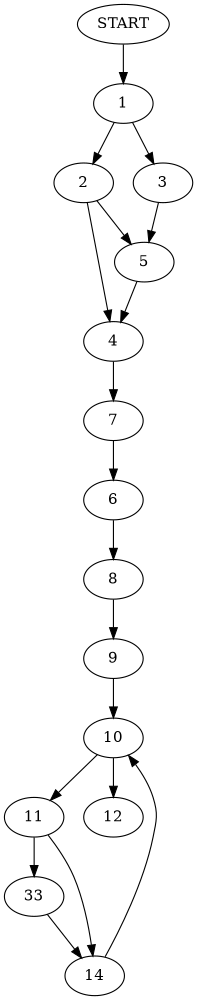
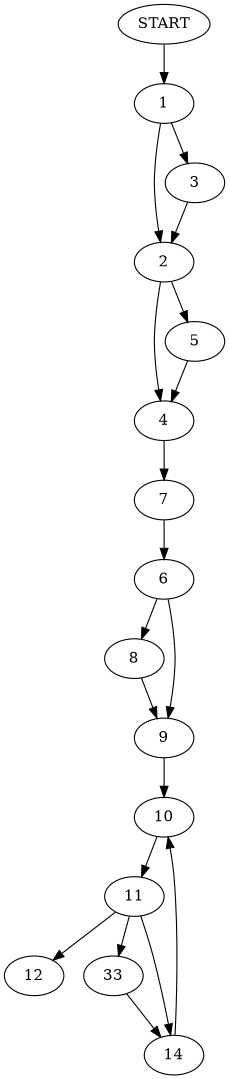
(155, 217) -> (182, 217)
none -> (175, 653)
(113, 772) -> (89, 933)
